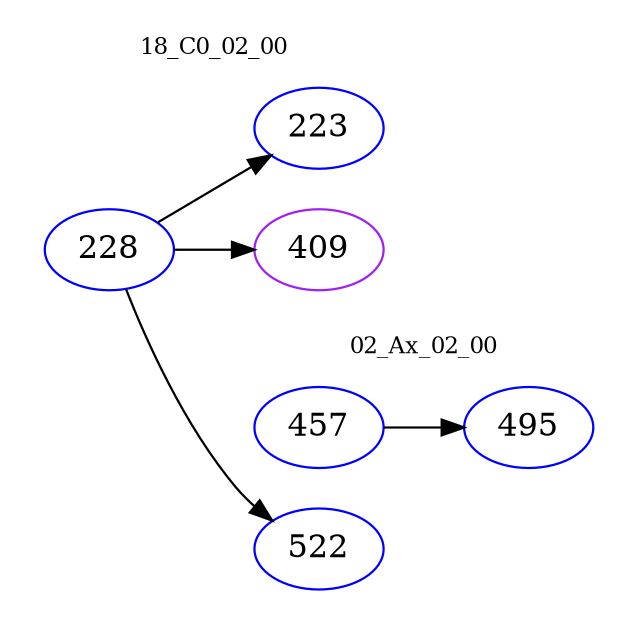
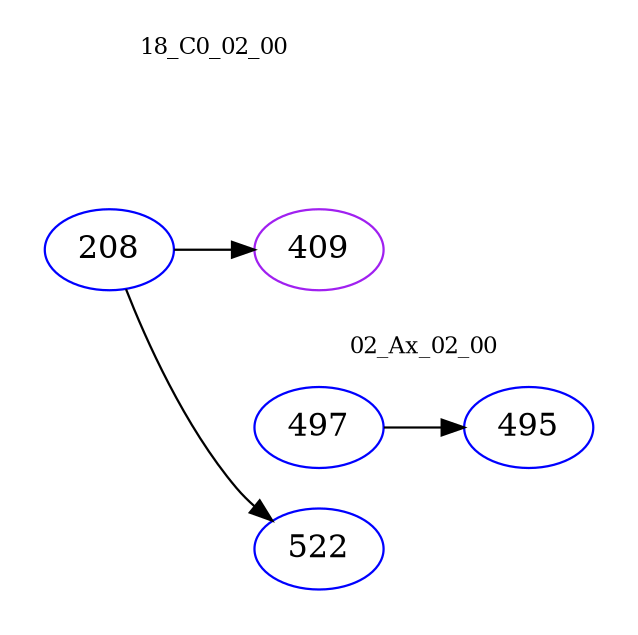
(319, 128) -> none
(109, 250) -> (109, 250)
(319, 428) -> (319, 428)
